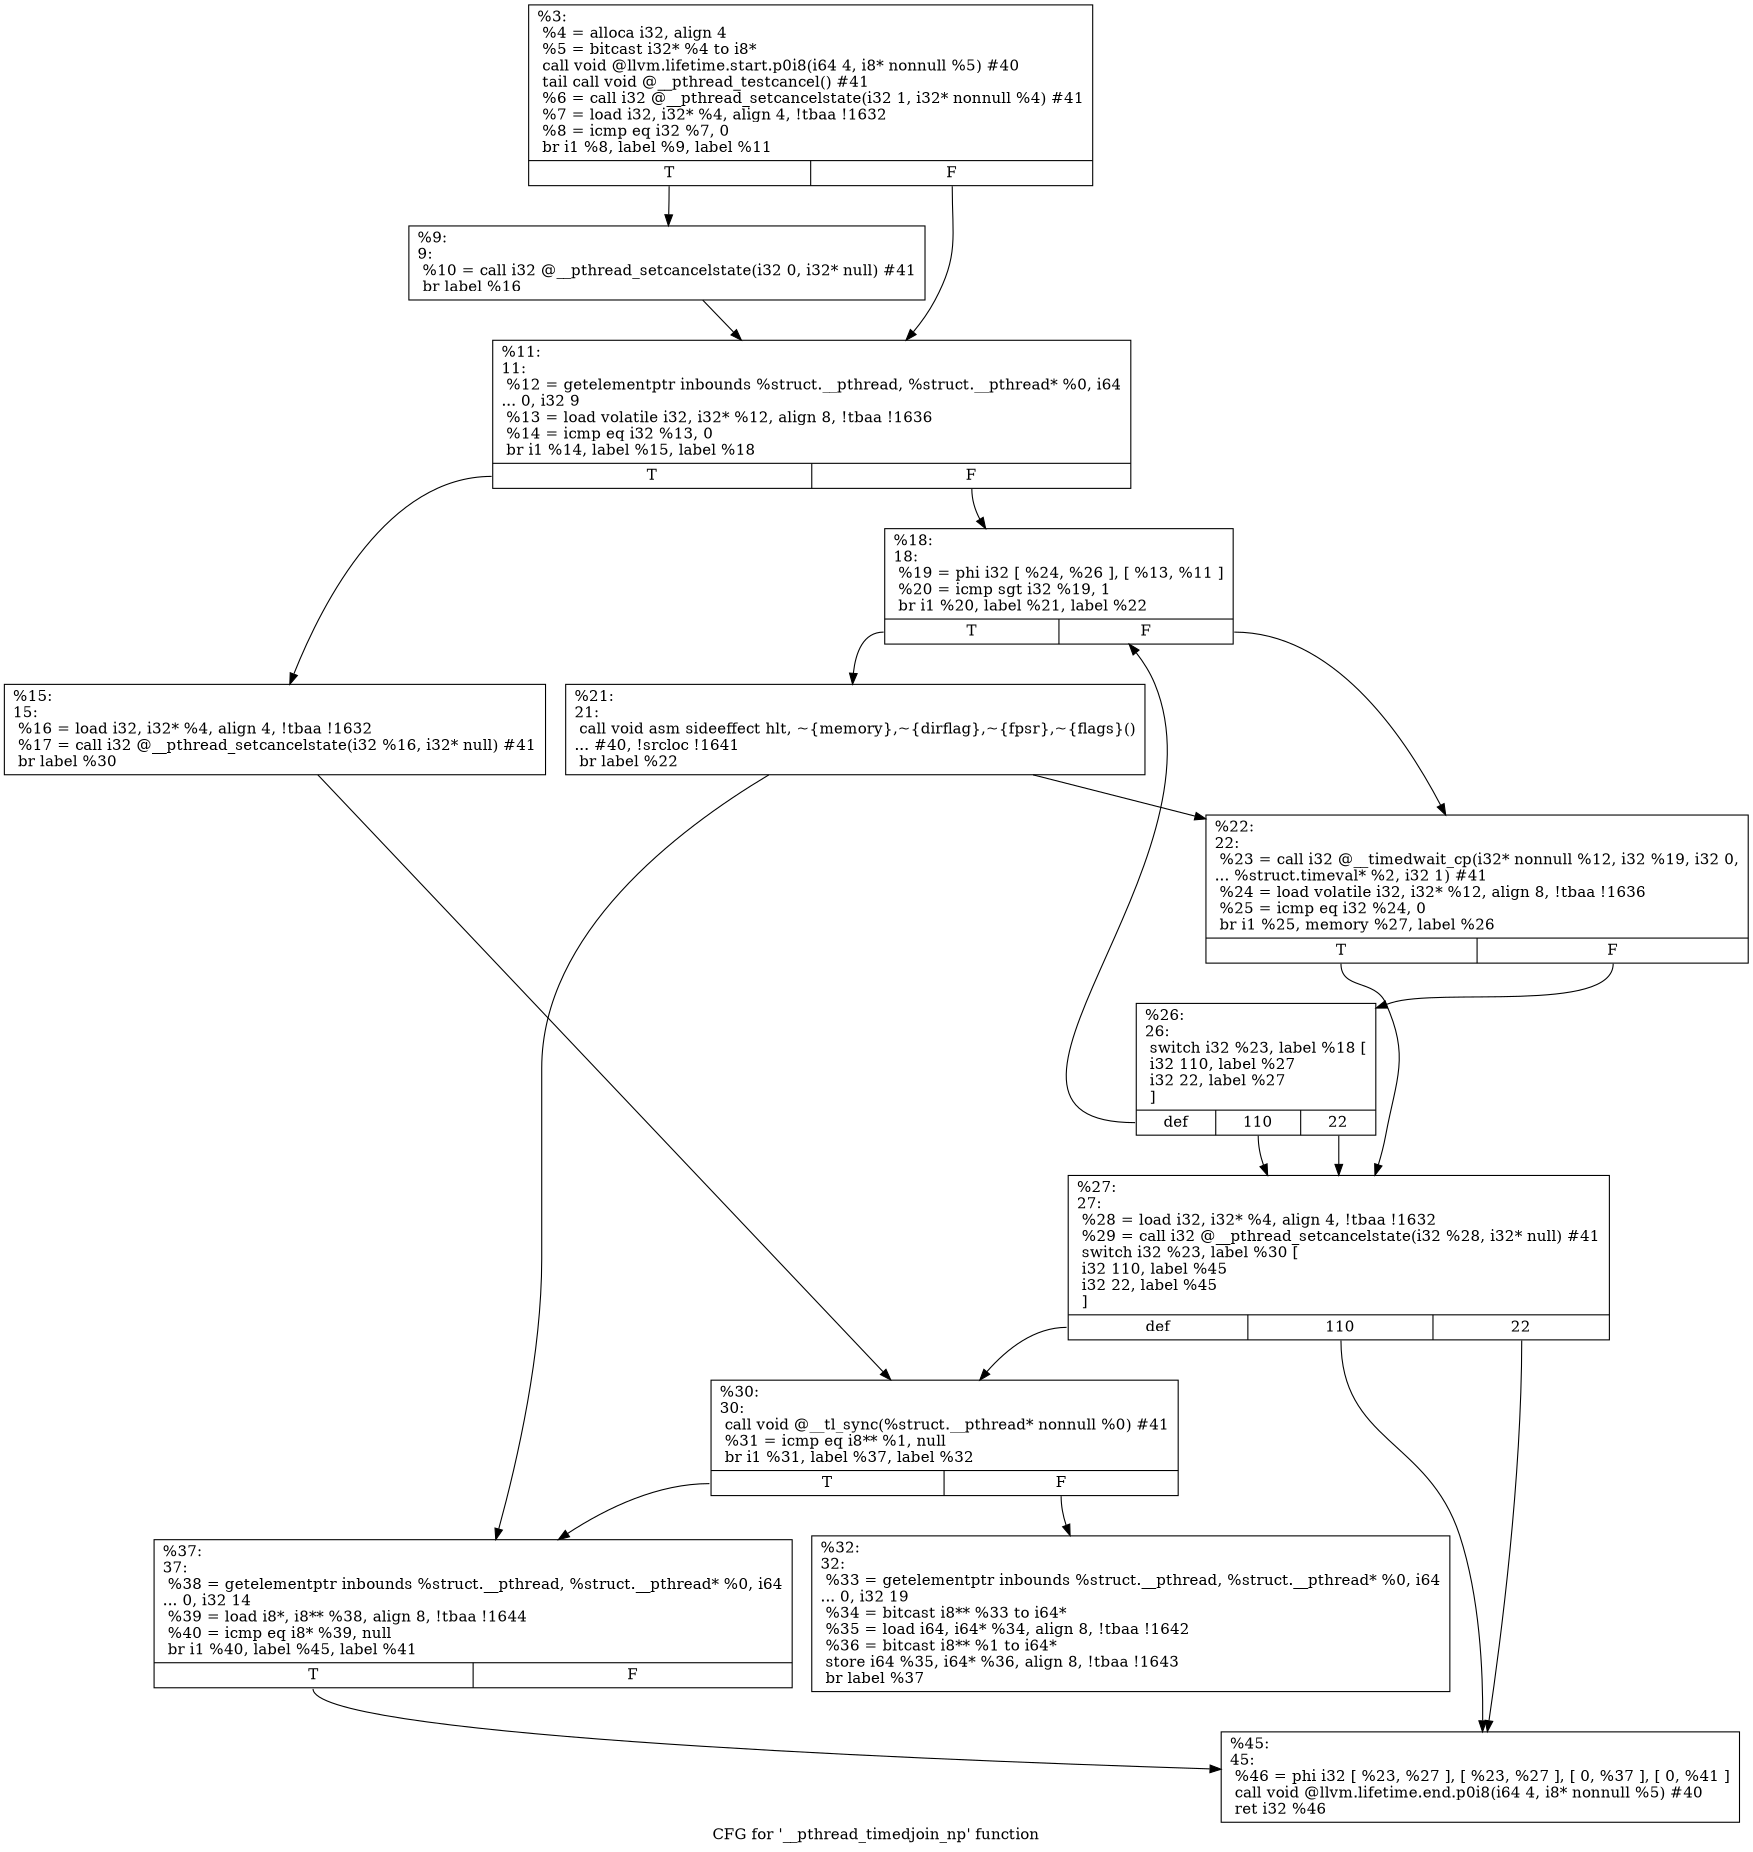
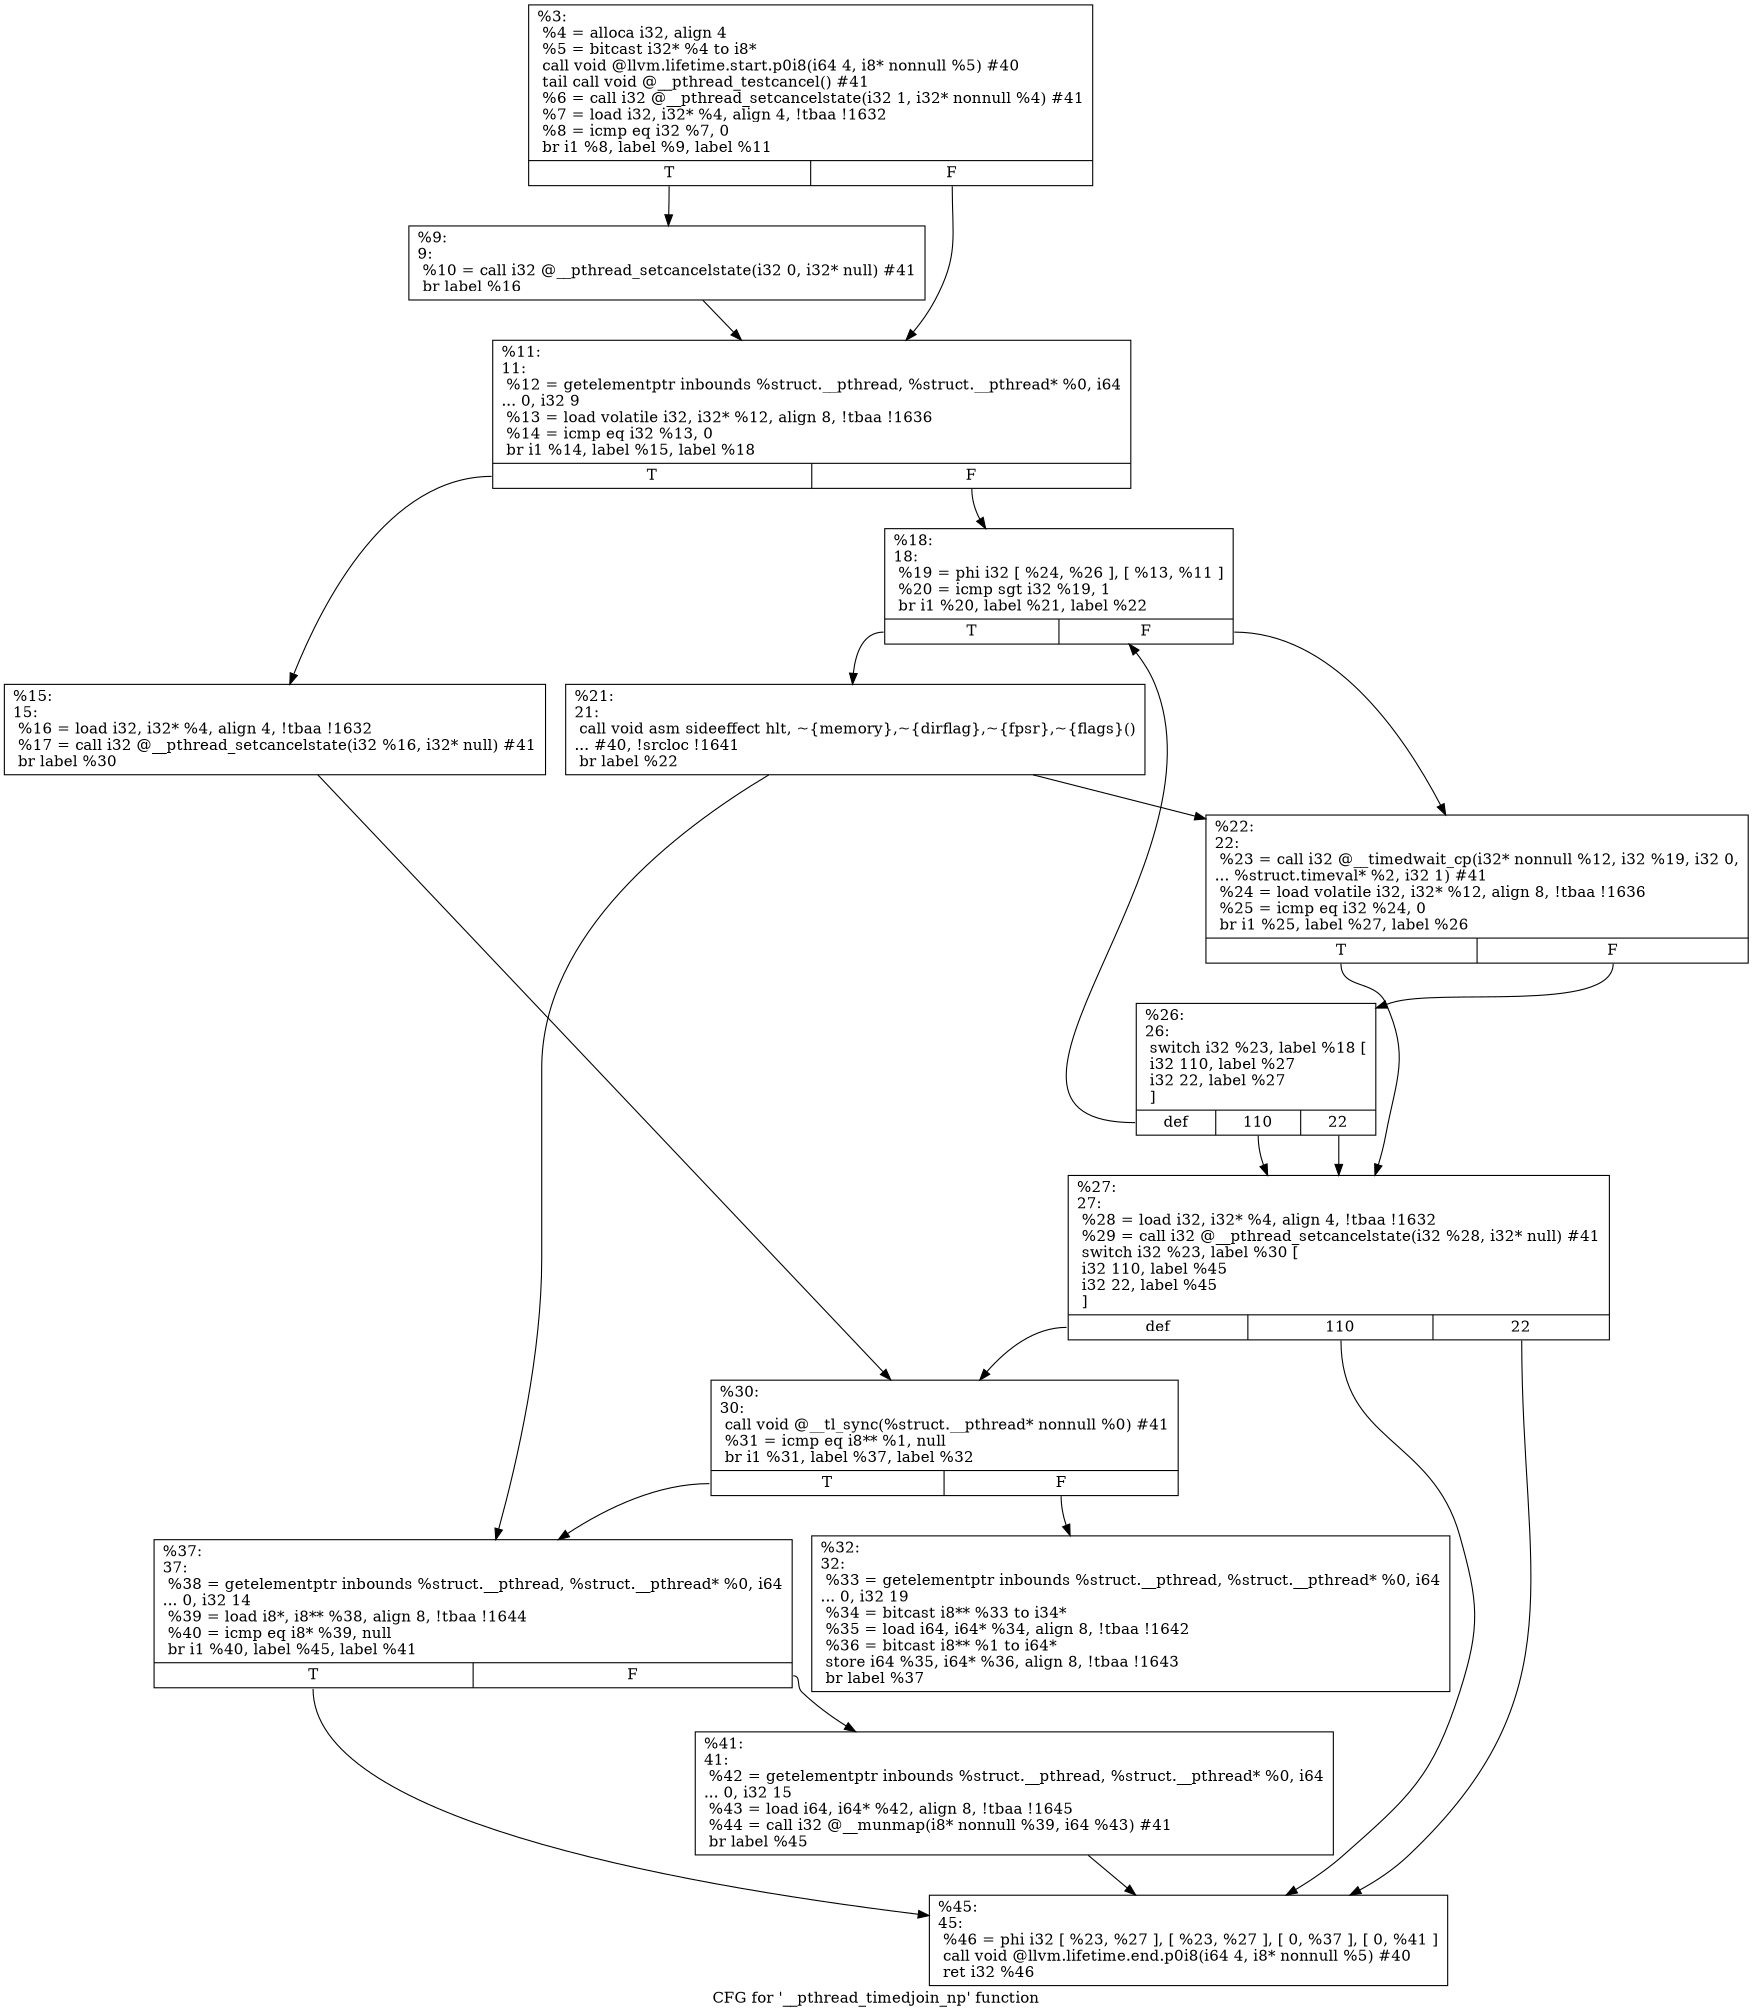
(1355, 925) -> (1342, 925)
(944, 1613) -> (944, 1613)
none -> (1014, 1793)
